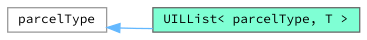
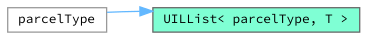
(136, 28) -> (123, 12)
